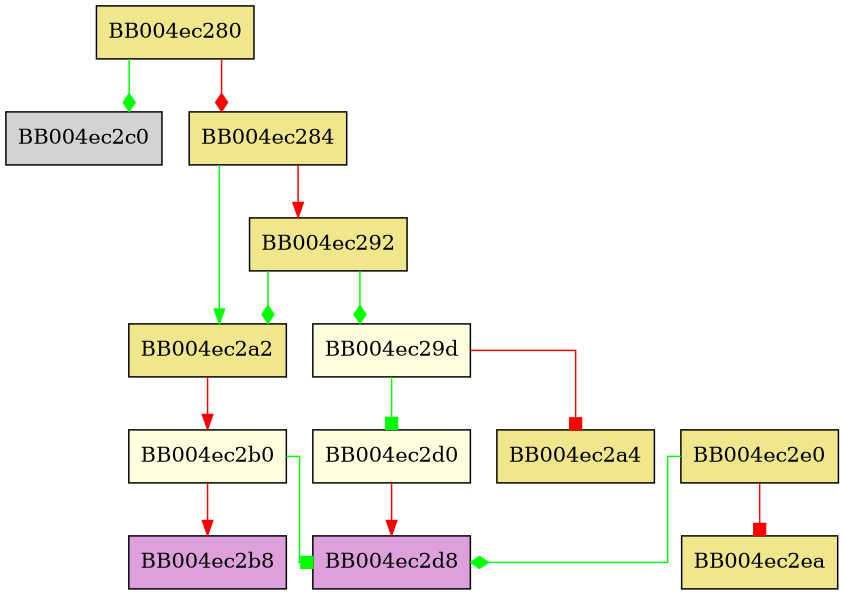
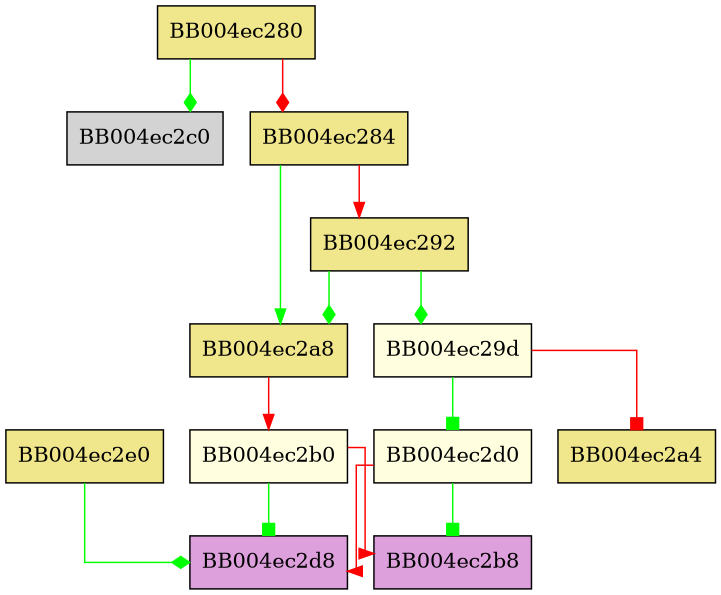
(208, 350) -> (269, 350)
none -> (453, 502)
(760, 562) -> none
